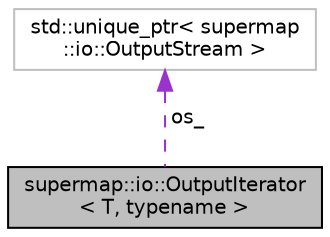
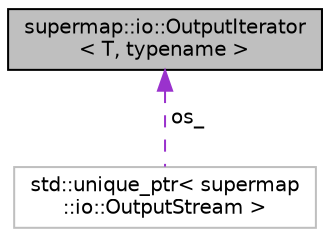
(165, 129) -> (165, 129)
